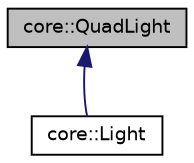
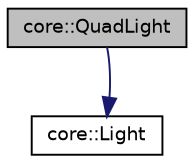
(84, 92) -> (110, 72)
